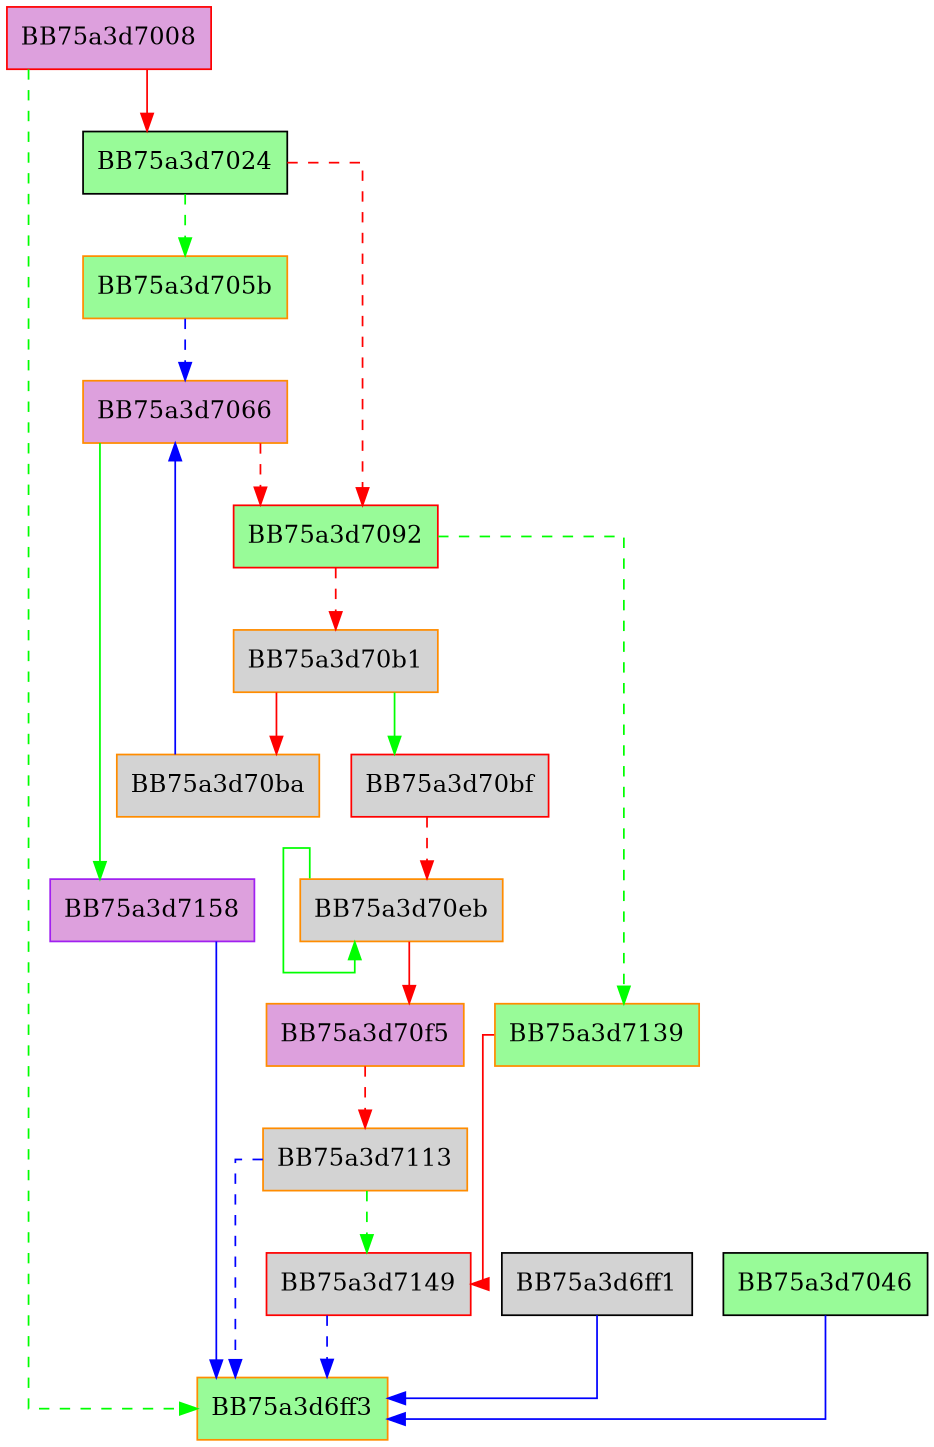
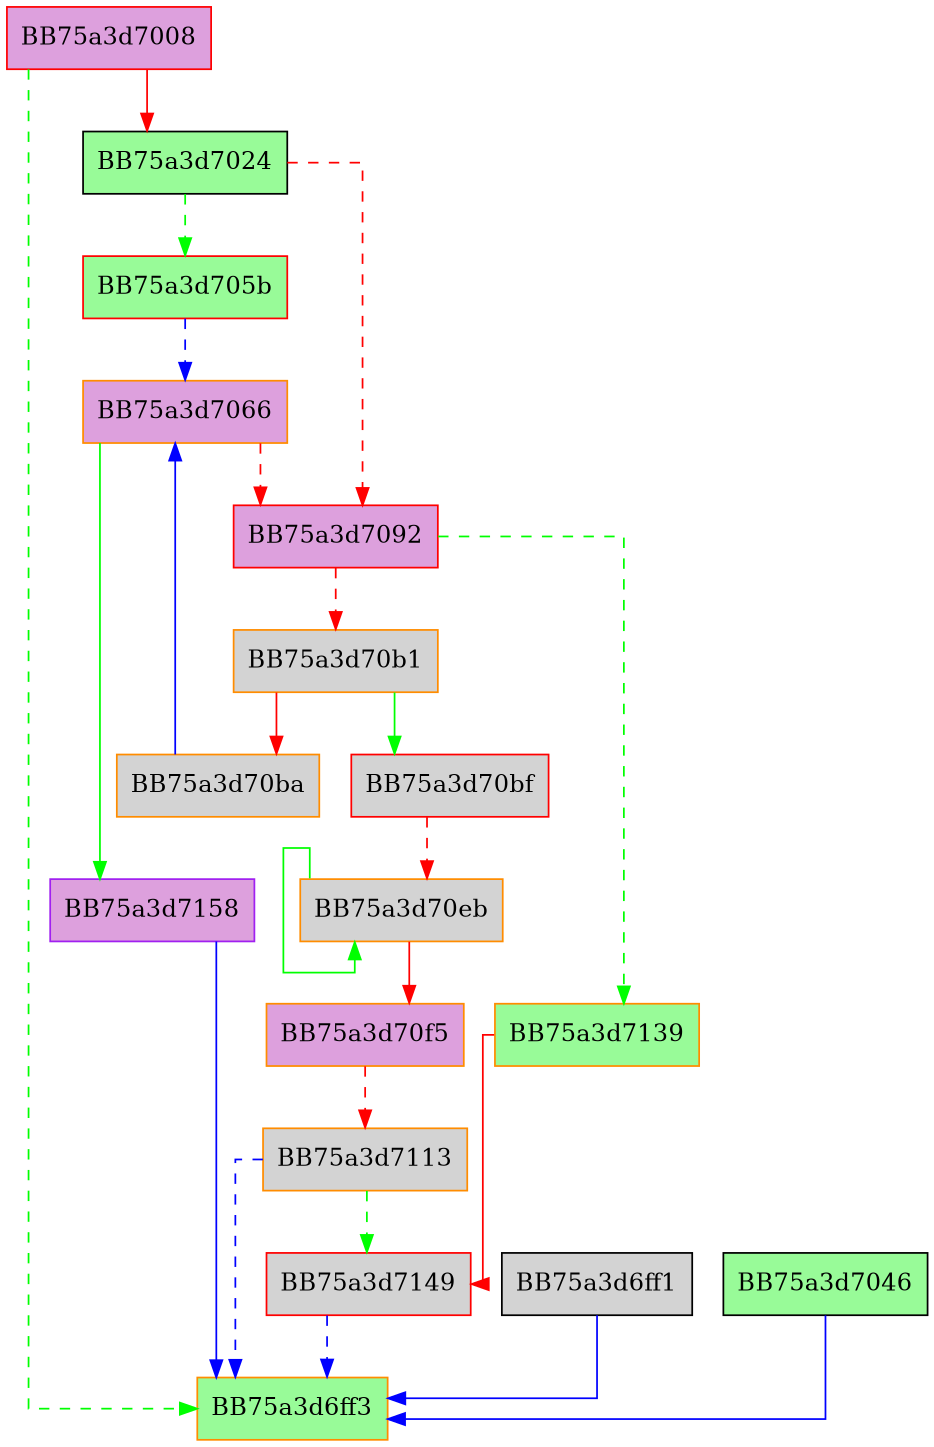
(185, 287) -> (185, 287)
(336, 536) -> (336, 536)
